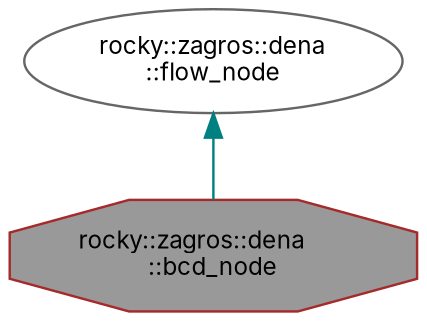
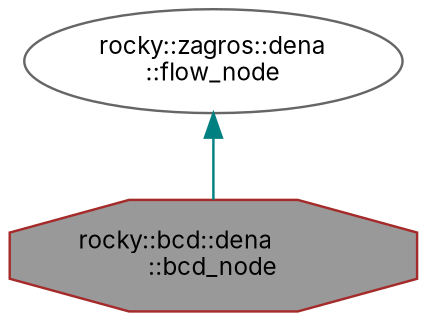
(213, 256) -> (213, 256)
